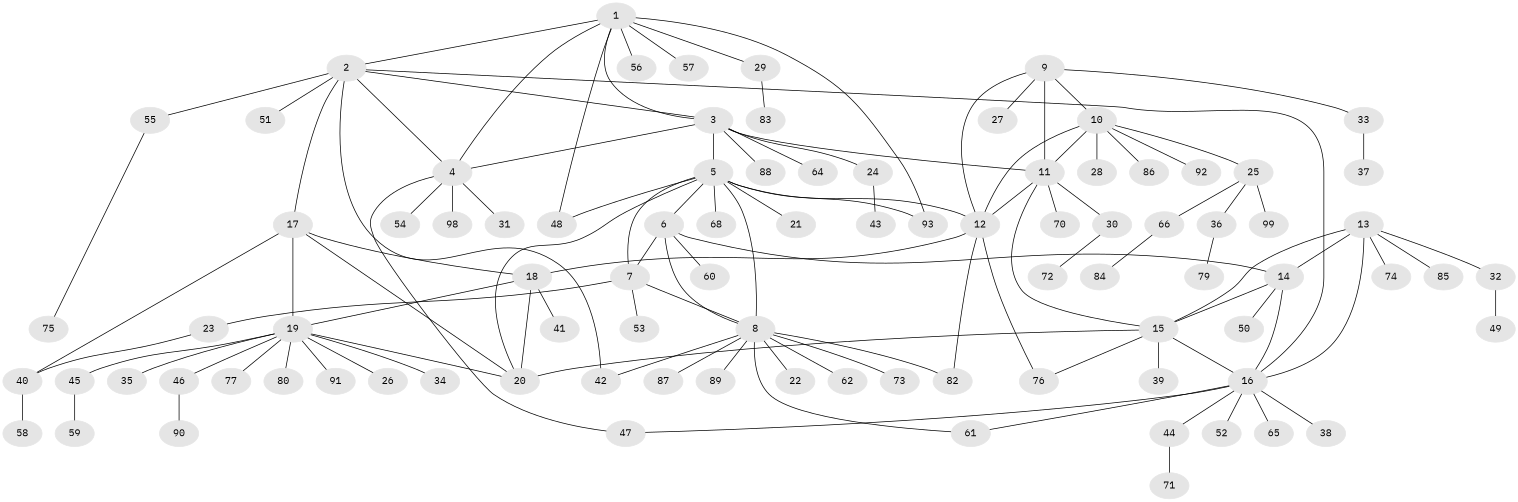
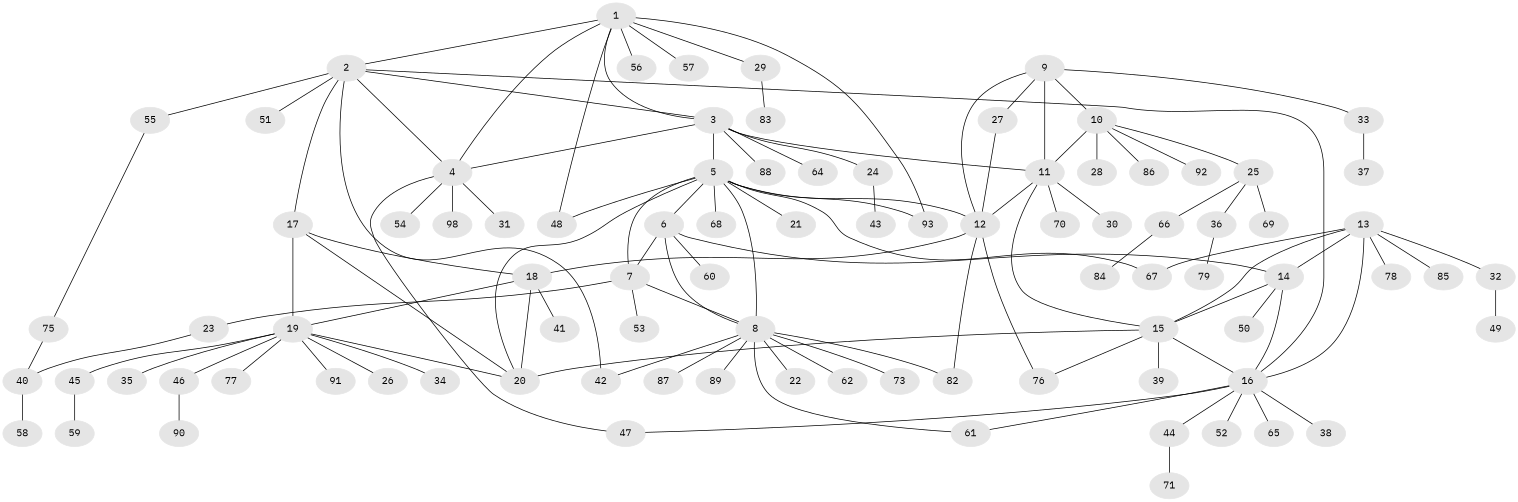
(1021, 157) -> (989, 173)
(1269, 225) -> (1269, 225)
(1048, 277) -> none
none -> (1152, 277)
(1391, 277) -> (1391, 277)
(158, 303) -> (36, 355)
(283, 381) -> none
